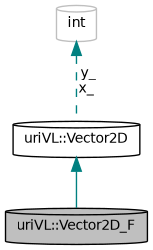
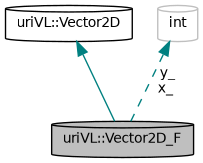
(76, 88) -> (147, 88)
